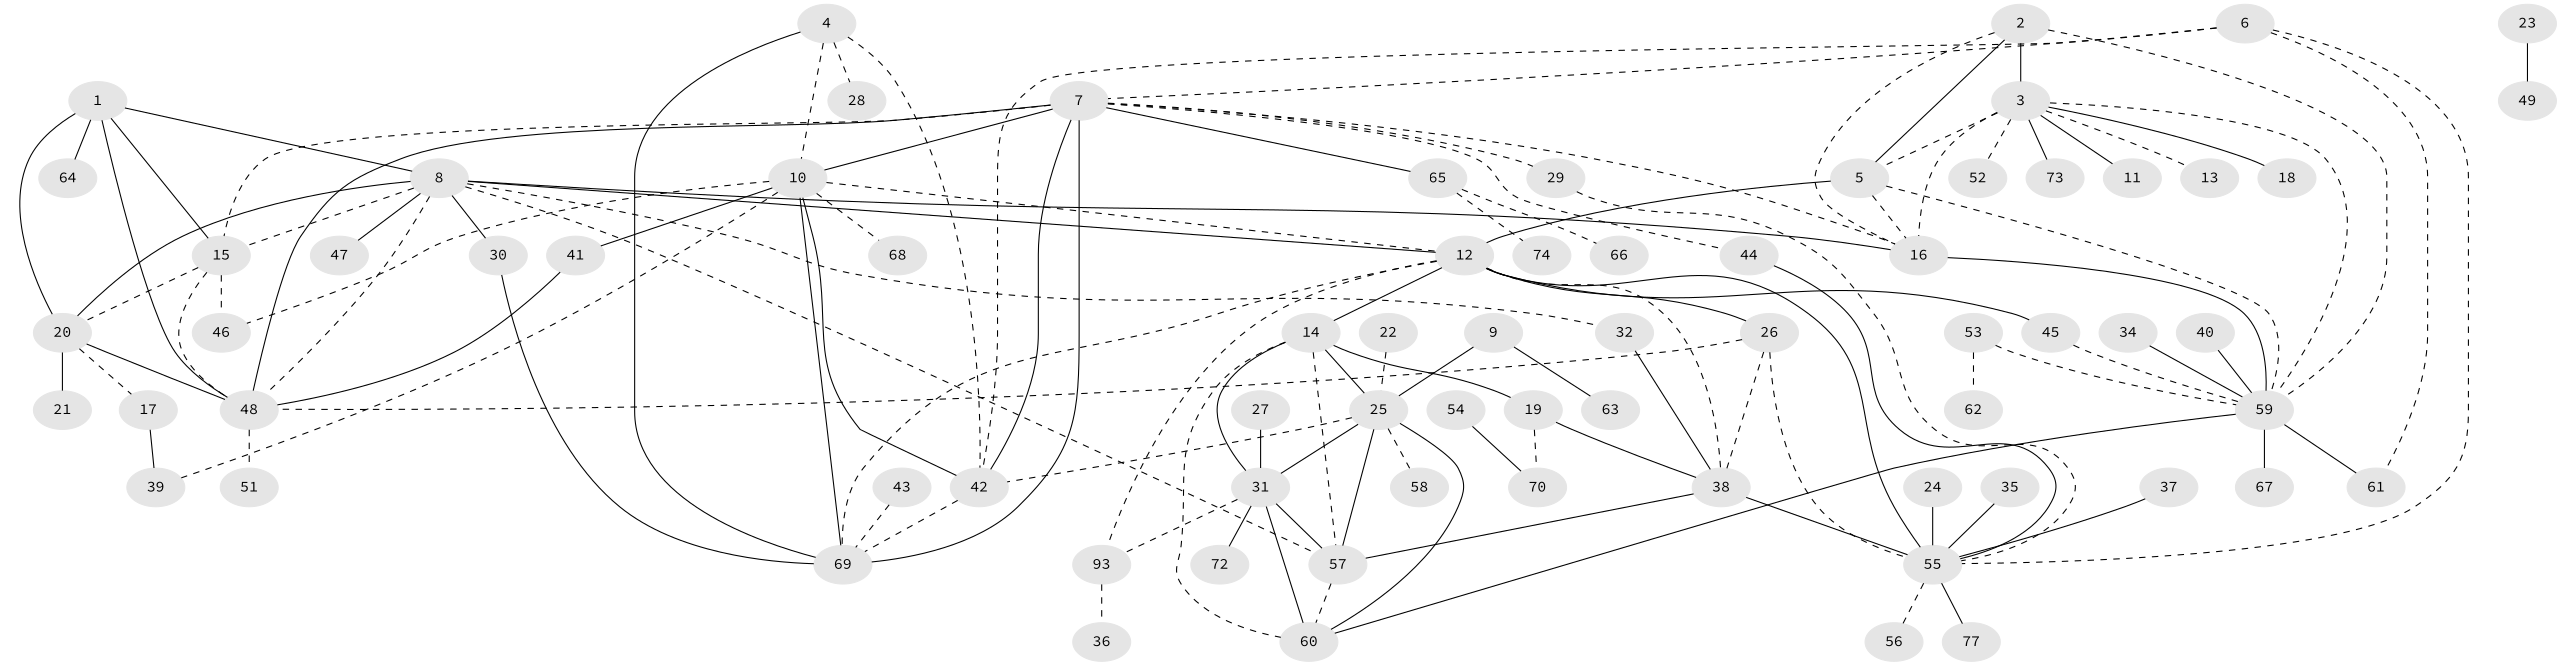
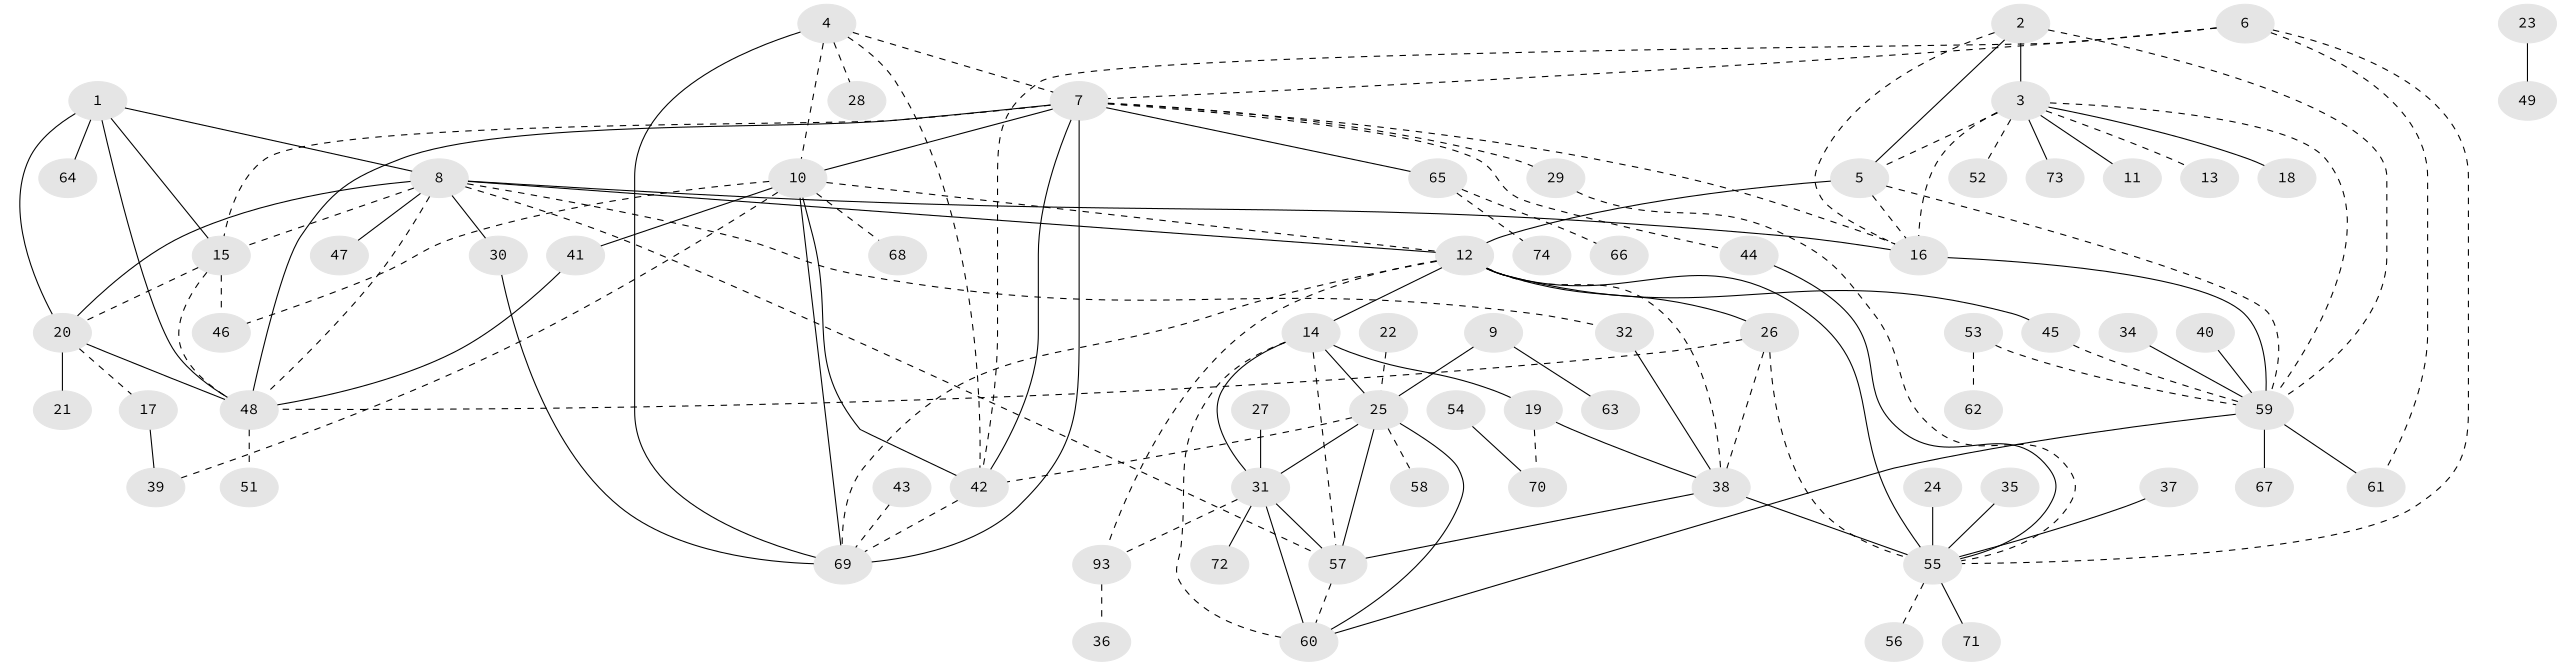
none -> (953, 62)
(1971, 642) -> (1971, 642)
